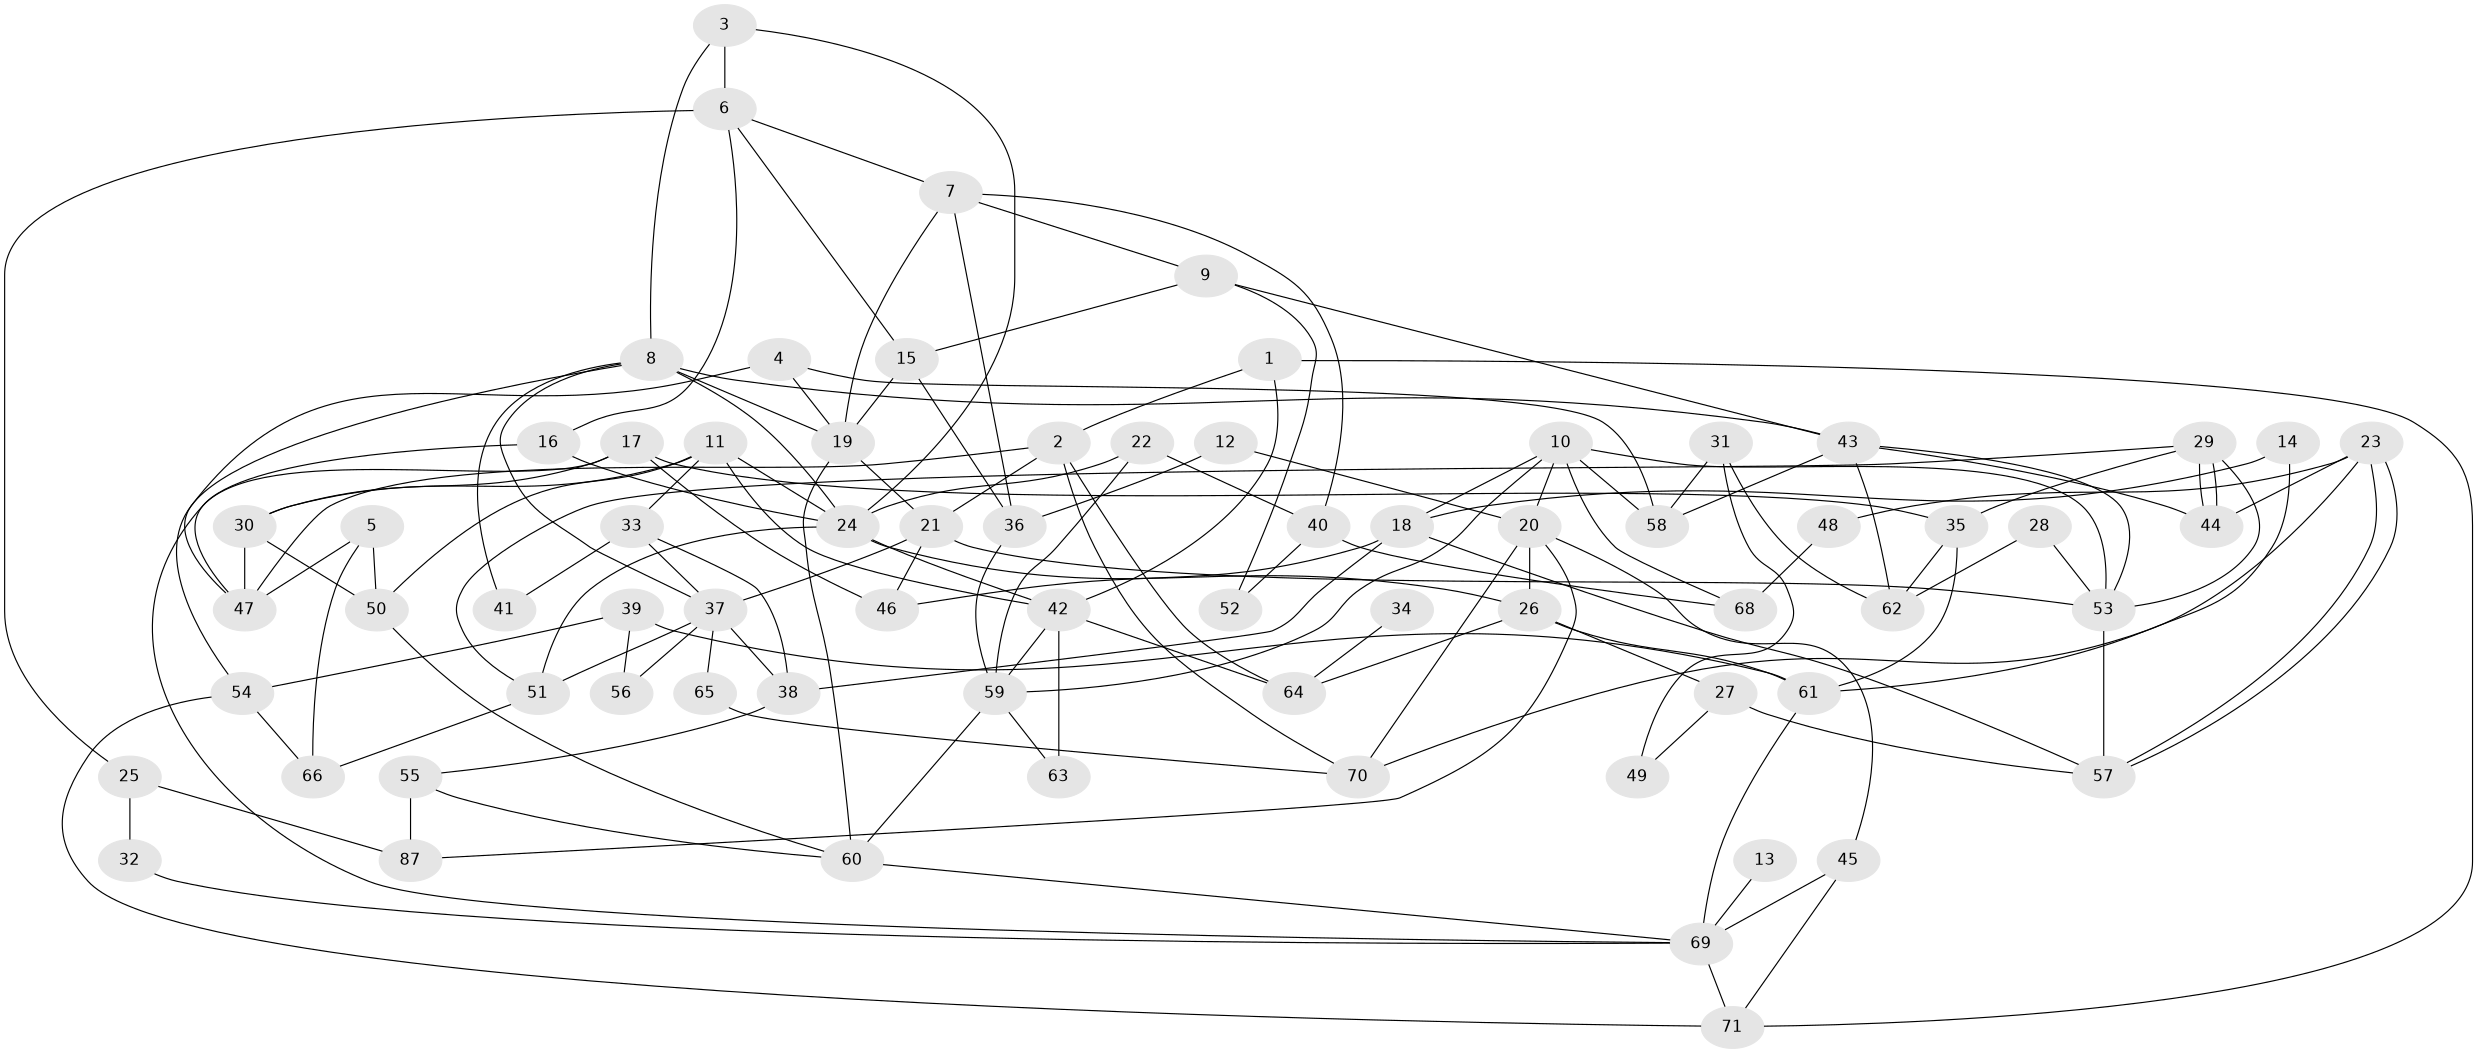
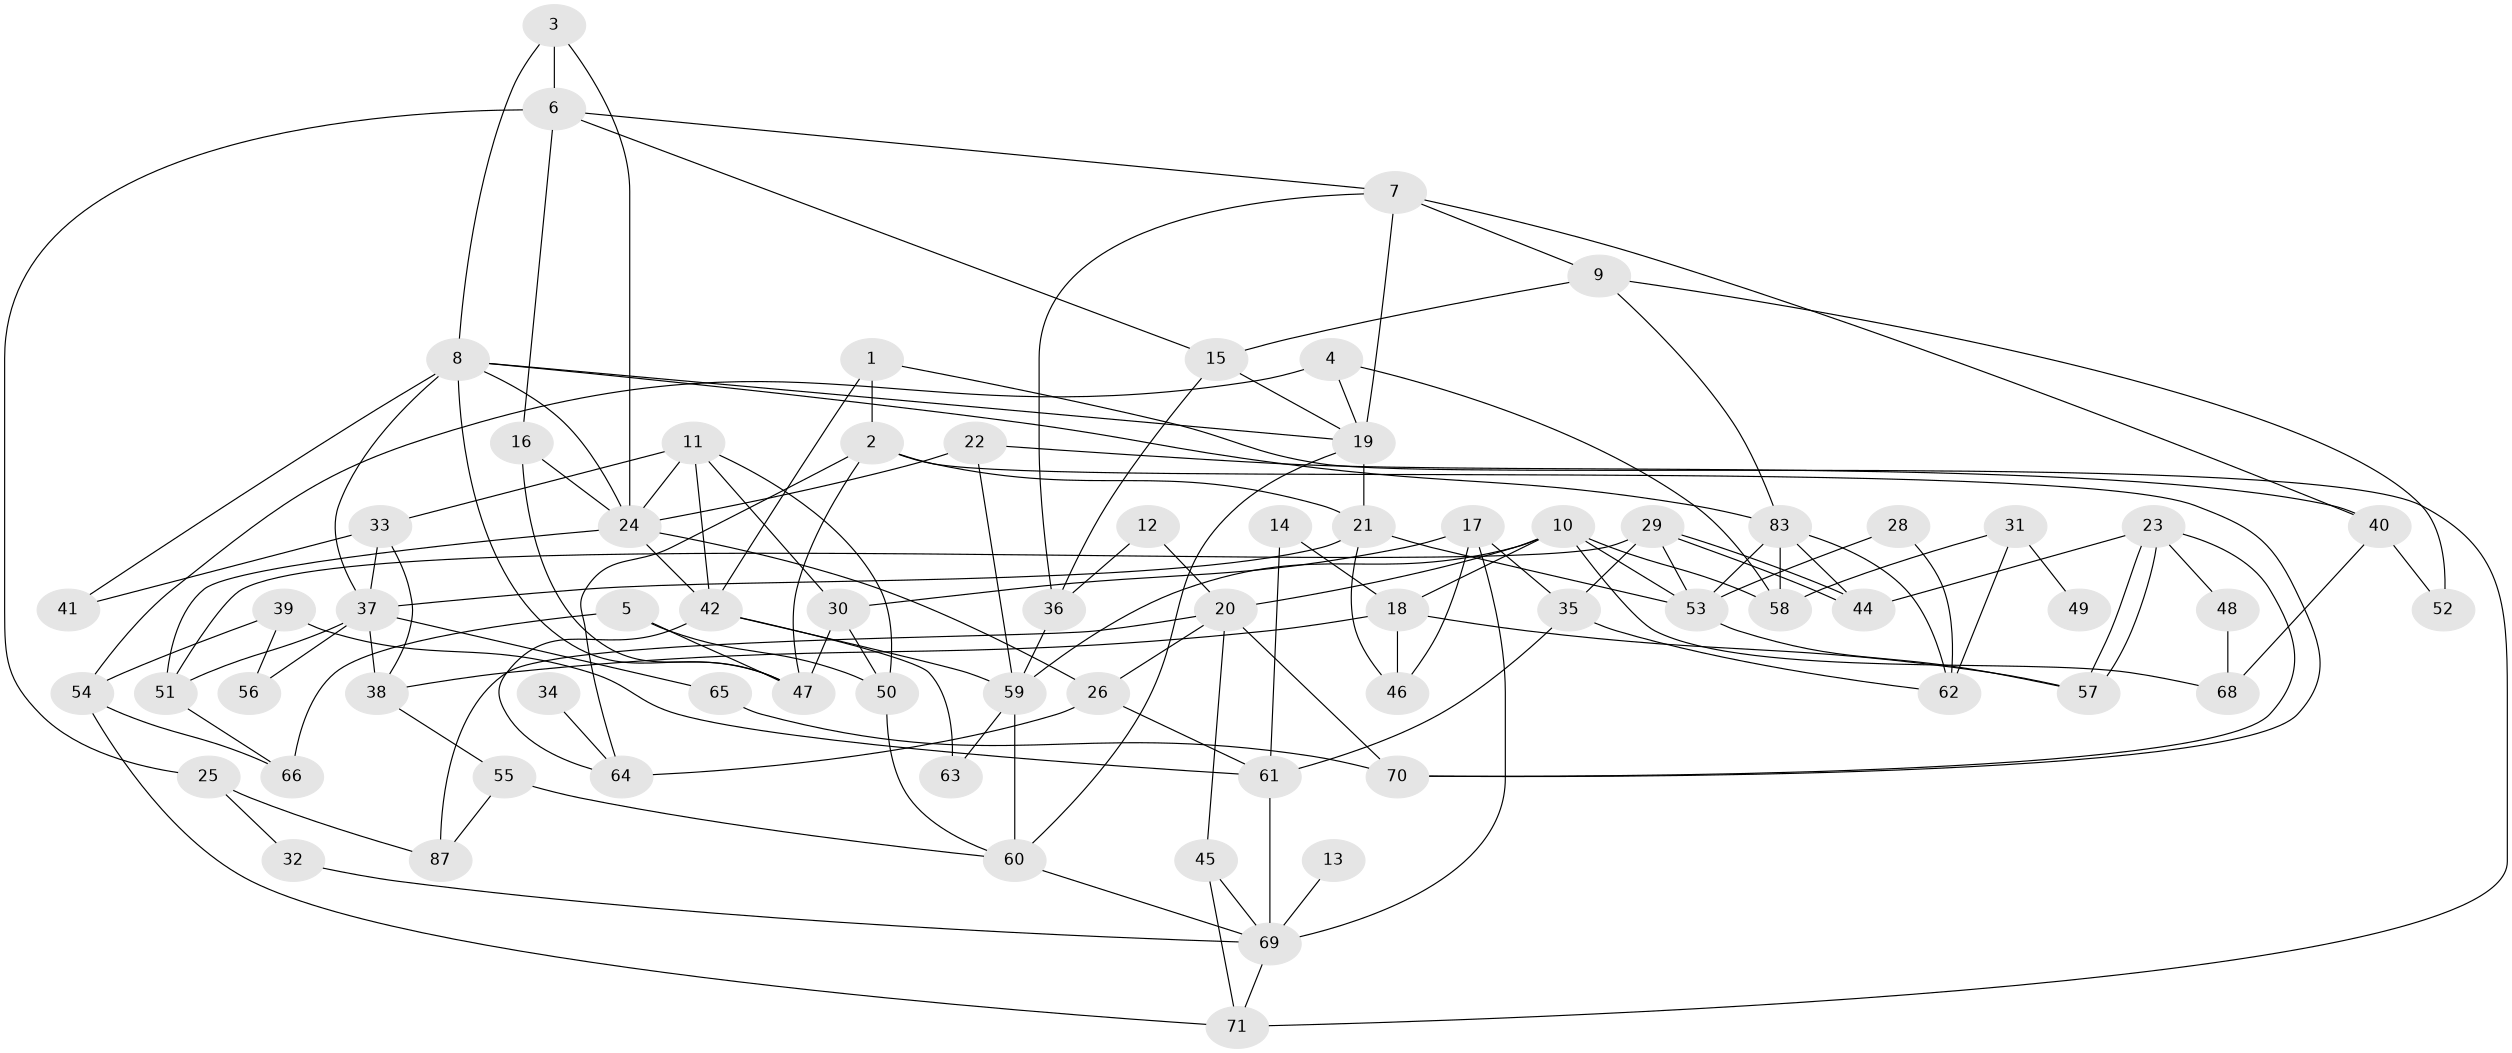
(1849, 443) -> (1780, 527)
(1726, 694) -> none
